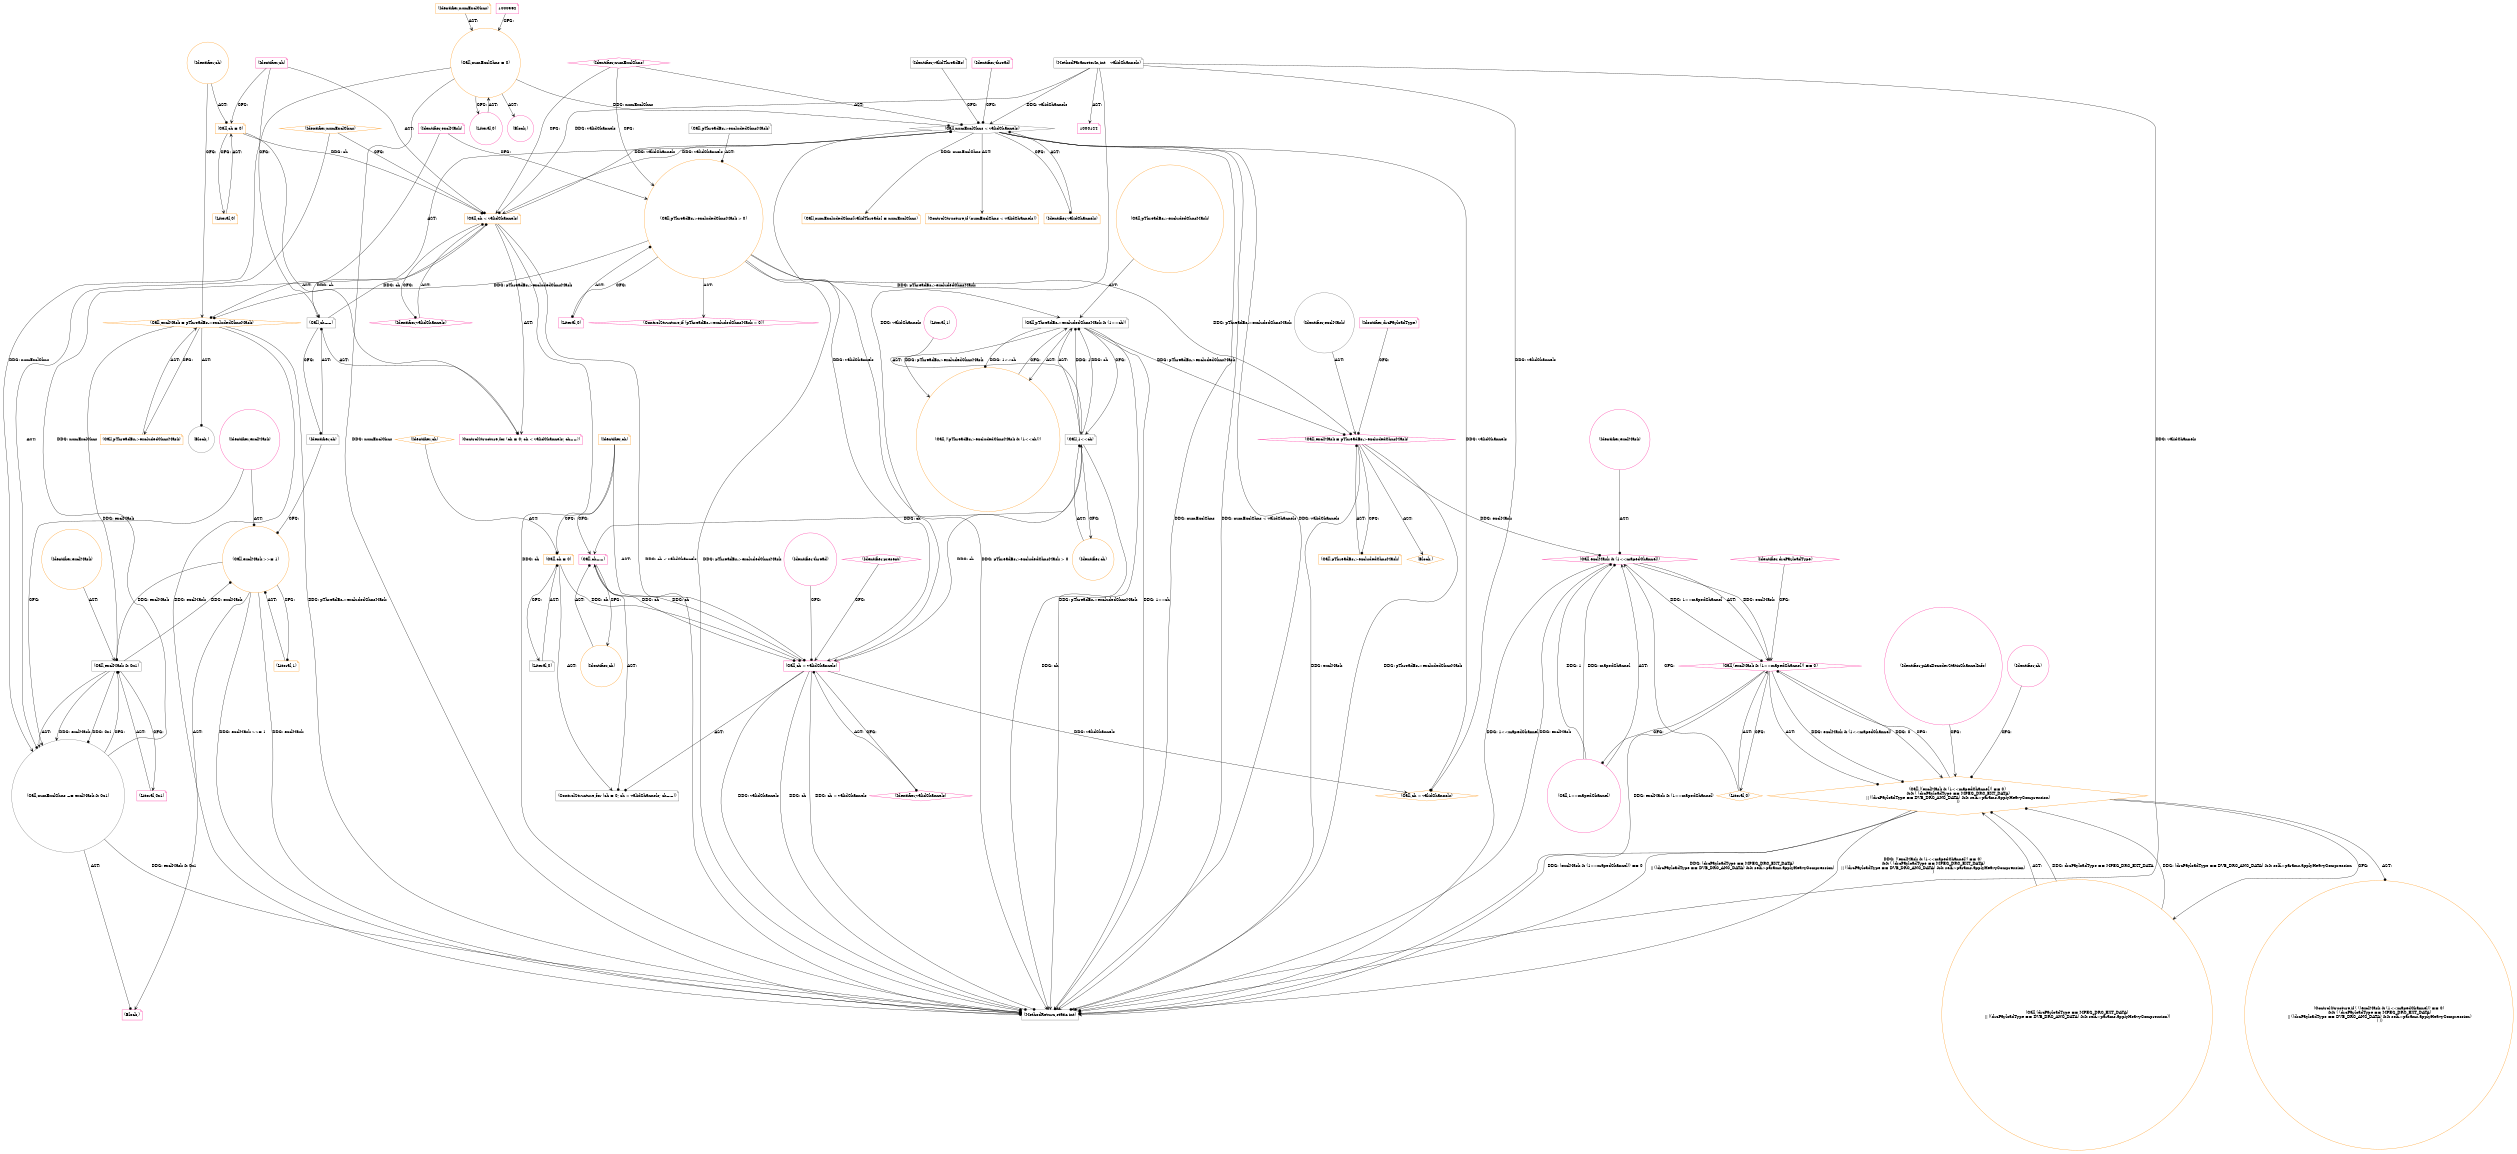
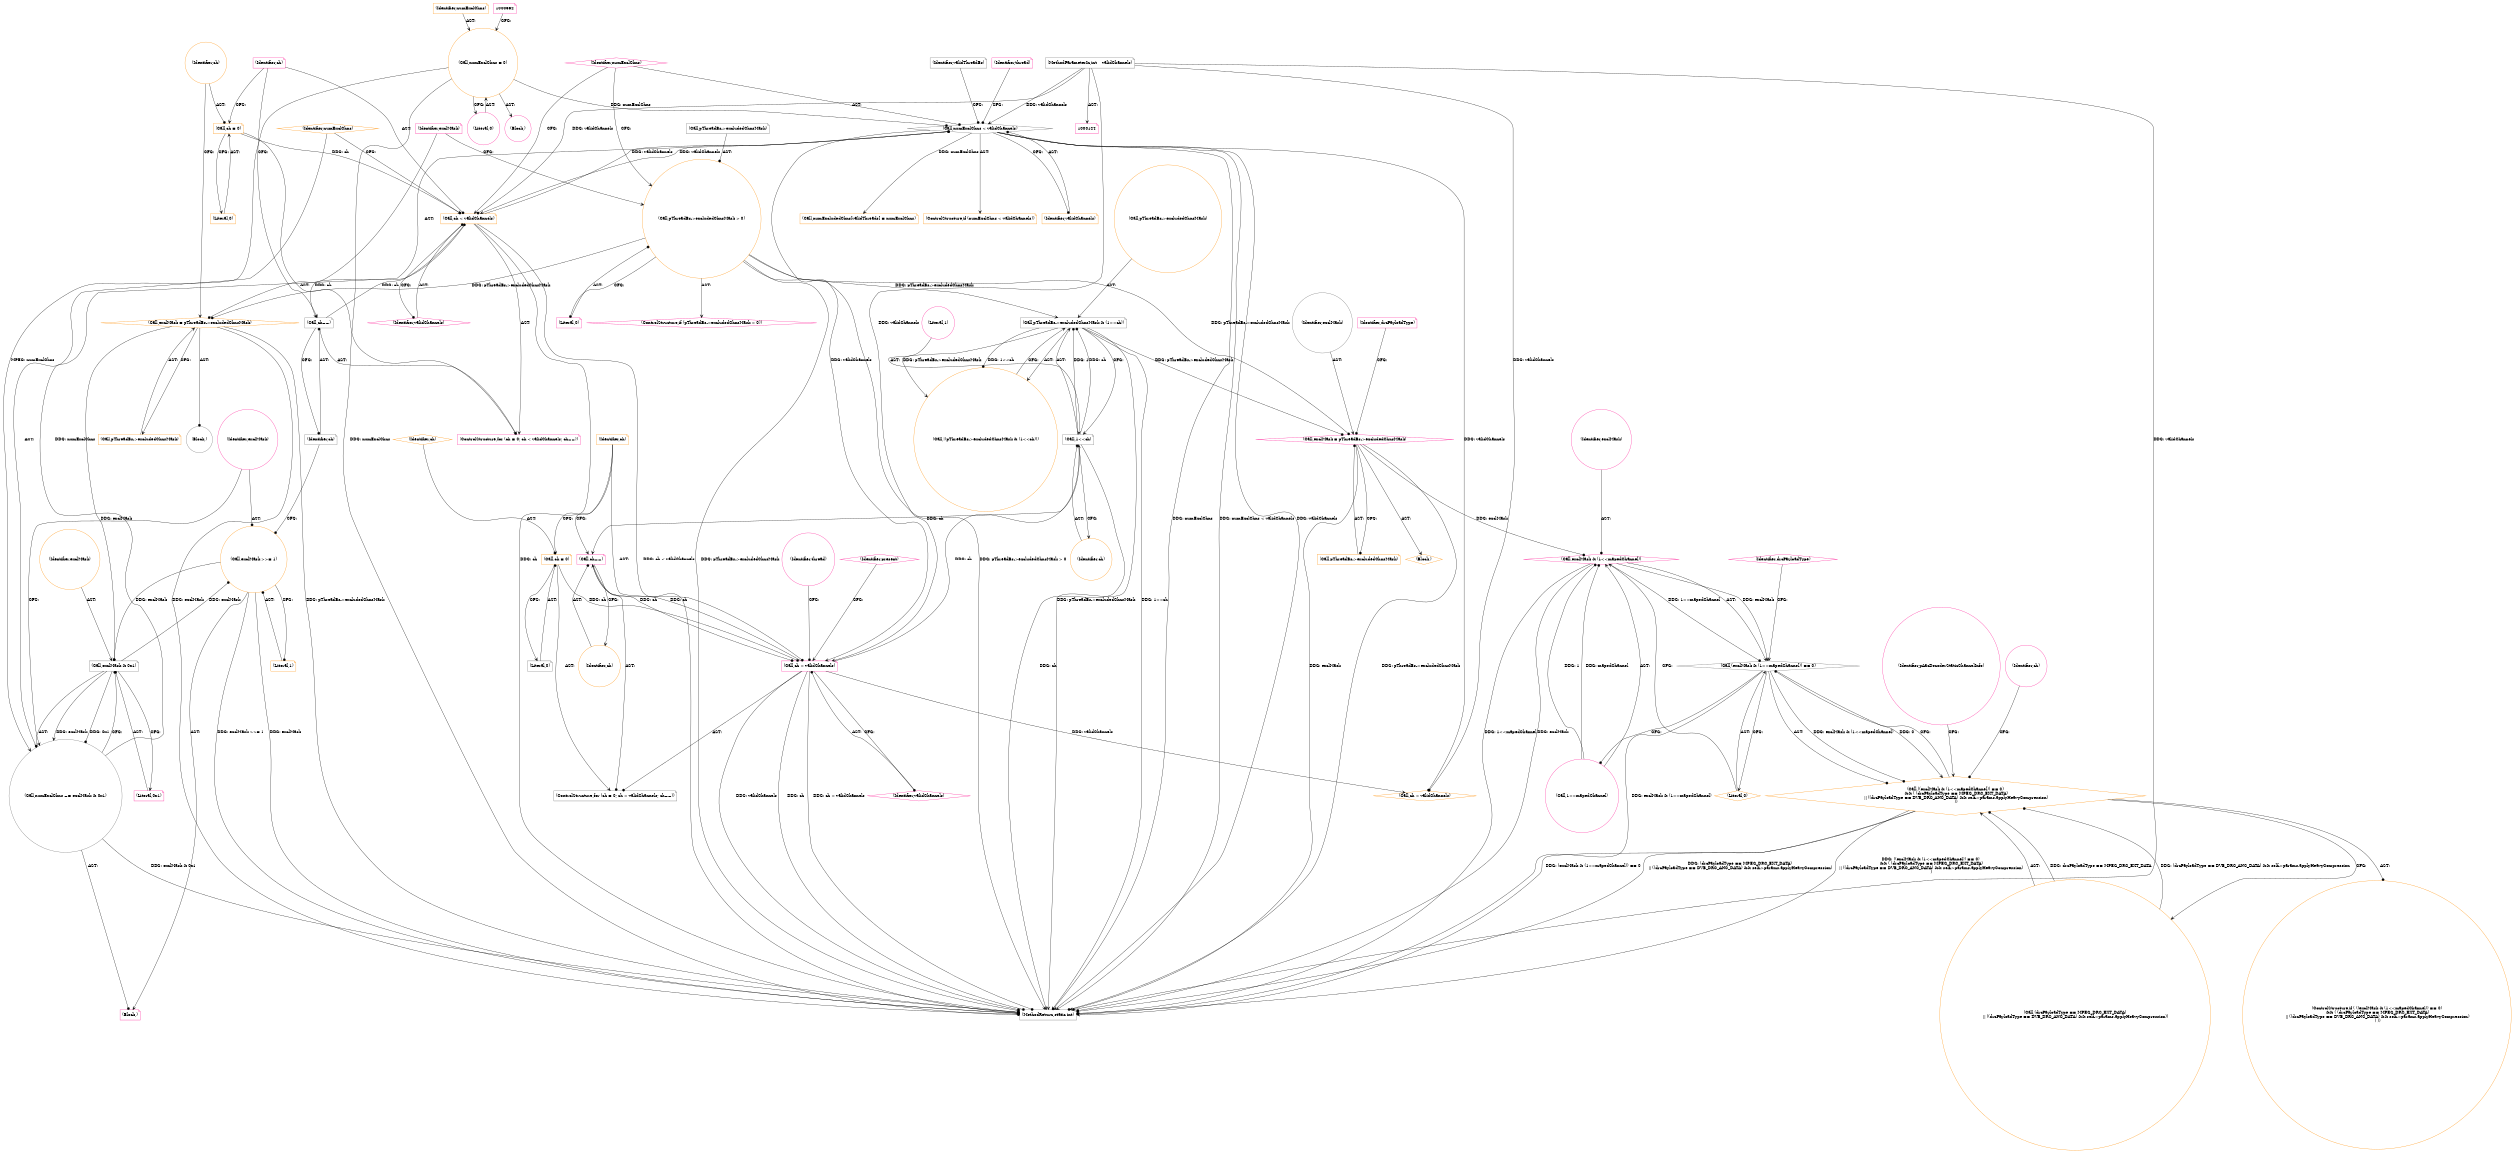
(29, 360) -> (33, 360)
(1770, 666) -> (1768, 666)
